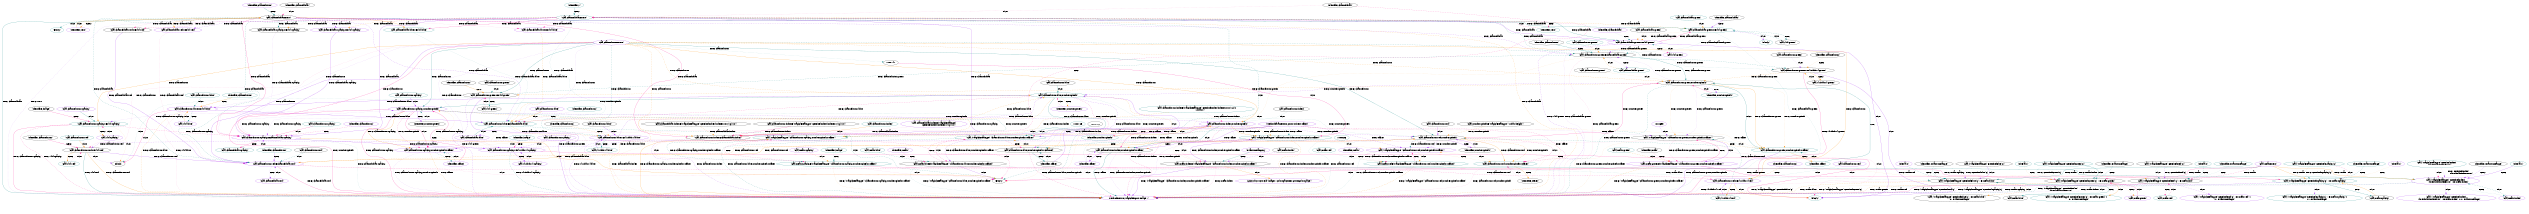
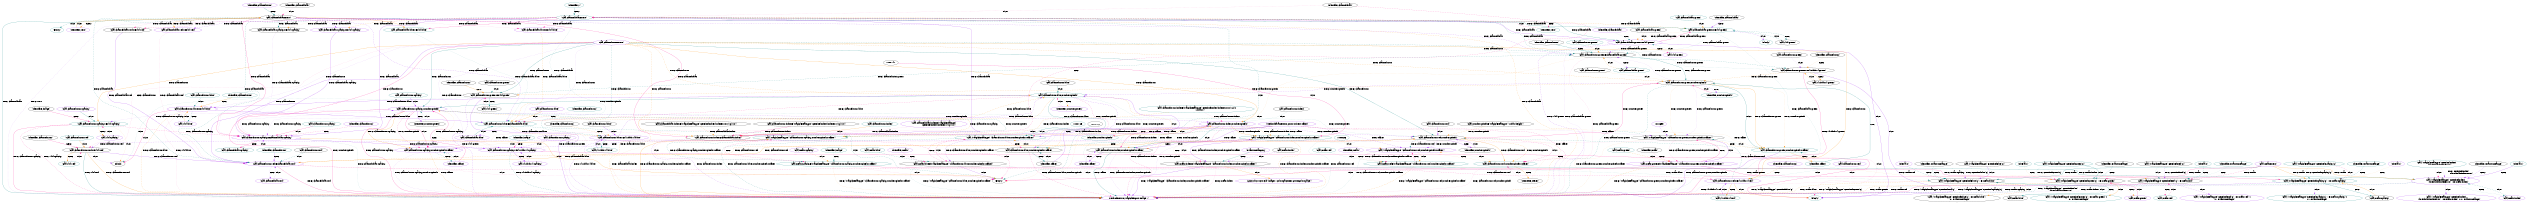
(1716, 42) -> (1716, 42)
(755, 53) -> (1100, 44)
(146, 95) -> (146, 95)
(1029, 150) -> (1029, 150)
